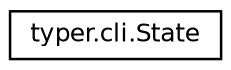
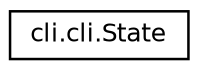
(116, 35) -> (99, 35)
